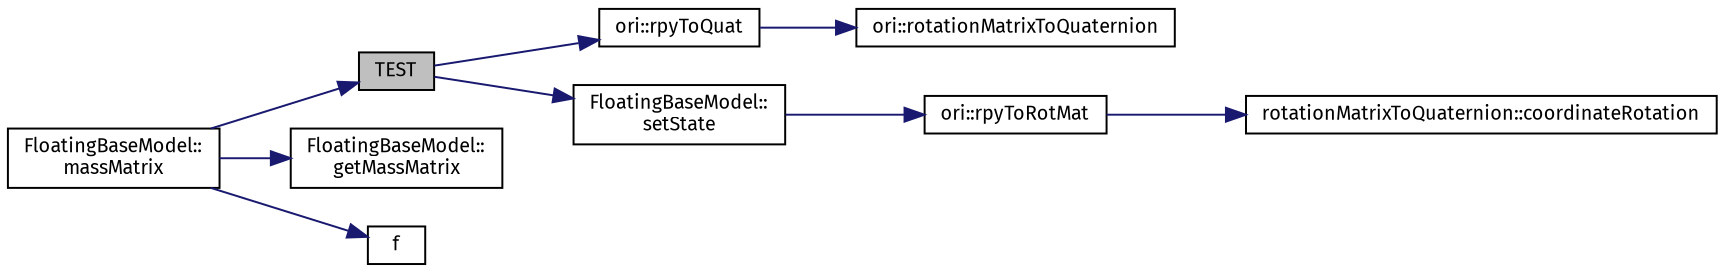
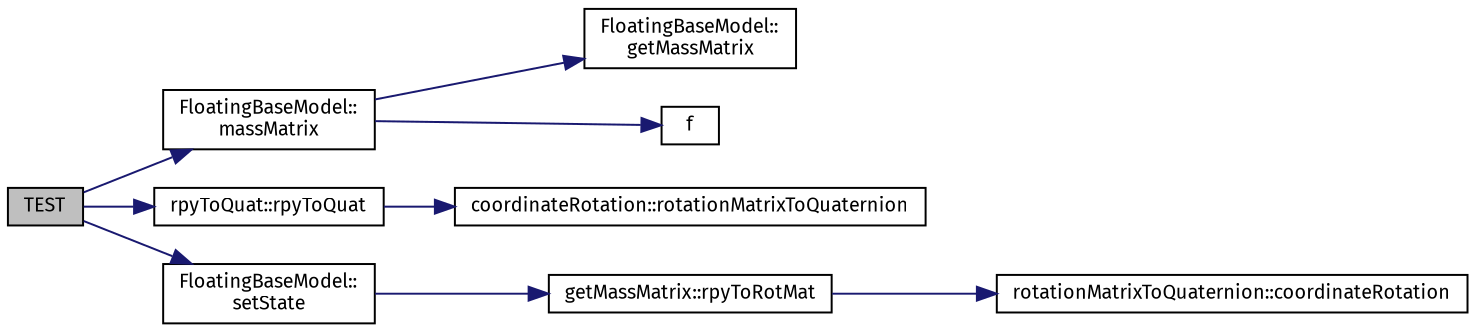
(679, 28) -> (269, 207)
(1016, 28) -> (690, 207)
(275, 108) -> (128, 175)
(1016, 115) -> (690, 294)
